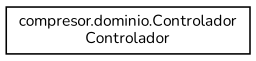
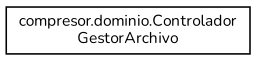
(128, 30) -> (128, 30)
